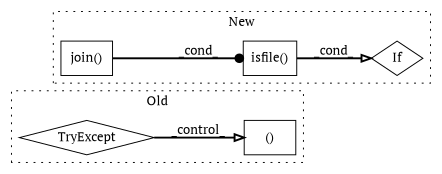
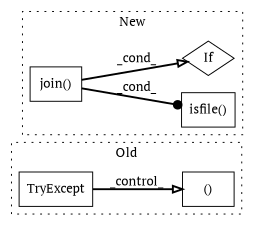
(329, 58) -> (130, 72)
(87, 138) -> (56, 189)
